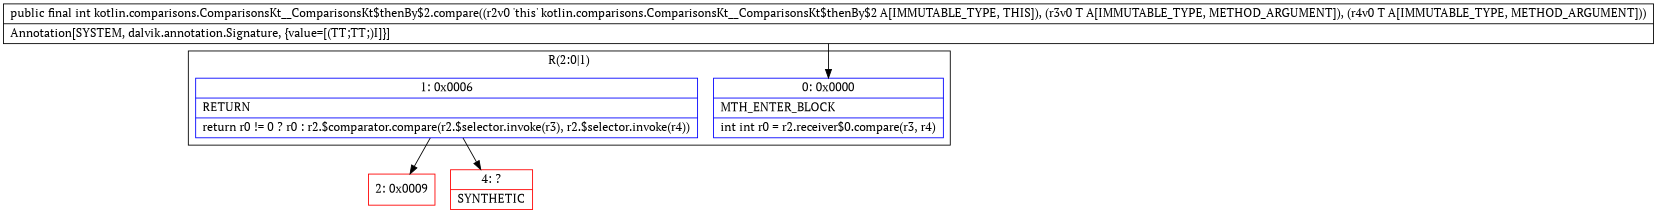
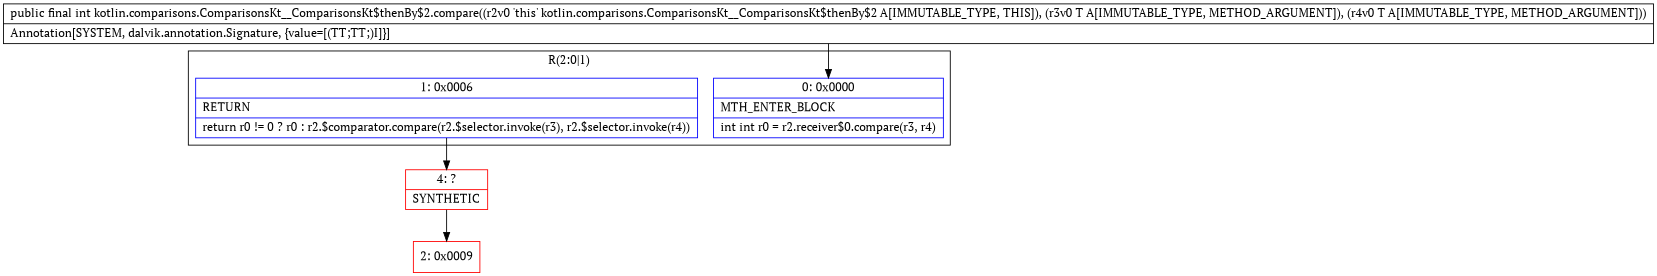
(422, 152) -> (447, 221)
